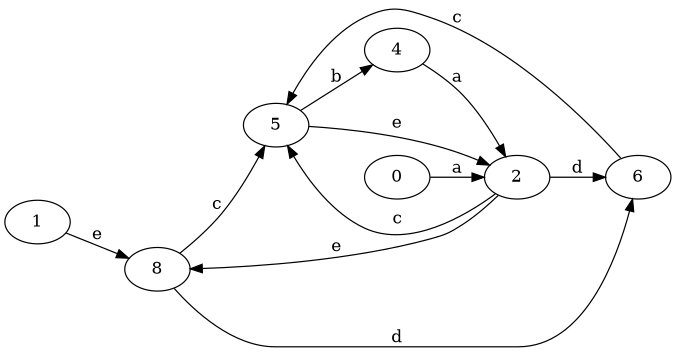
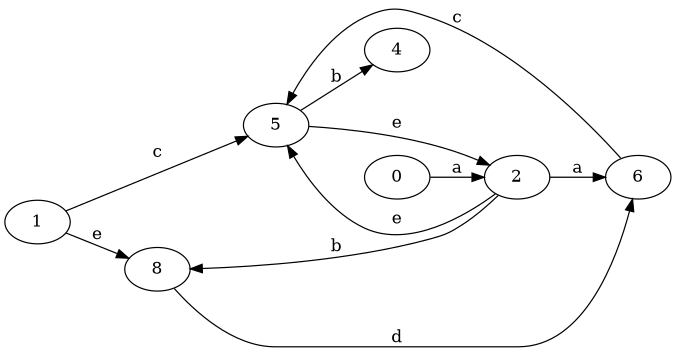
(467, 100) -> none
(578, 168) -> (578, 168)
(225, 209) -> (151, 176)
(397, 219) -> (397, 219)
(337, 247) -> (337, 247)
